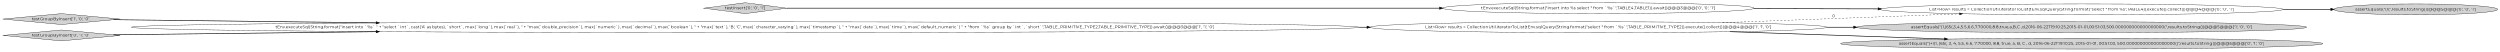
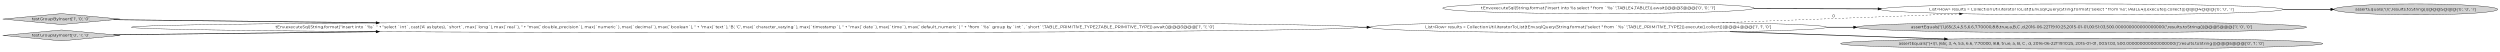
(745, 8) -> none
